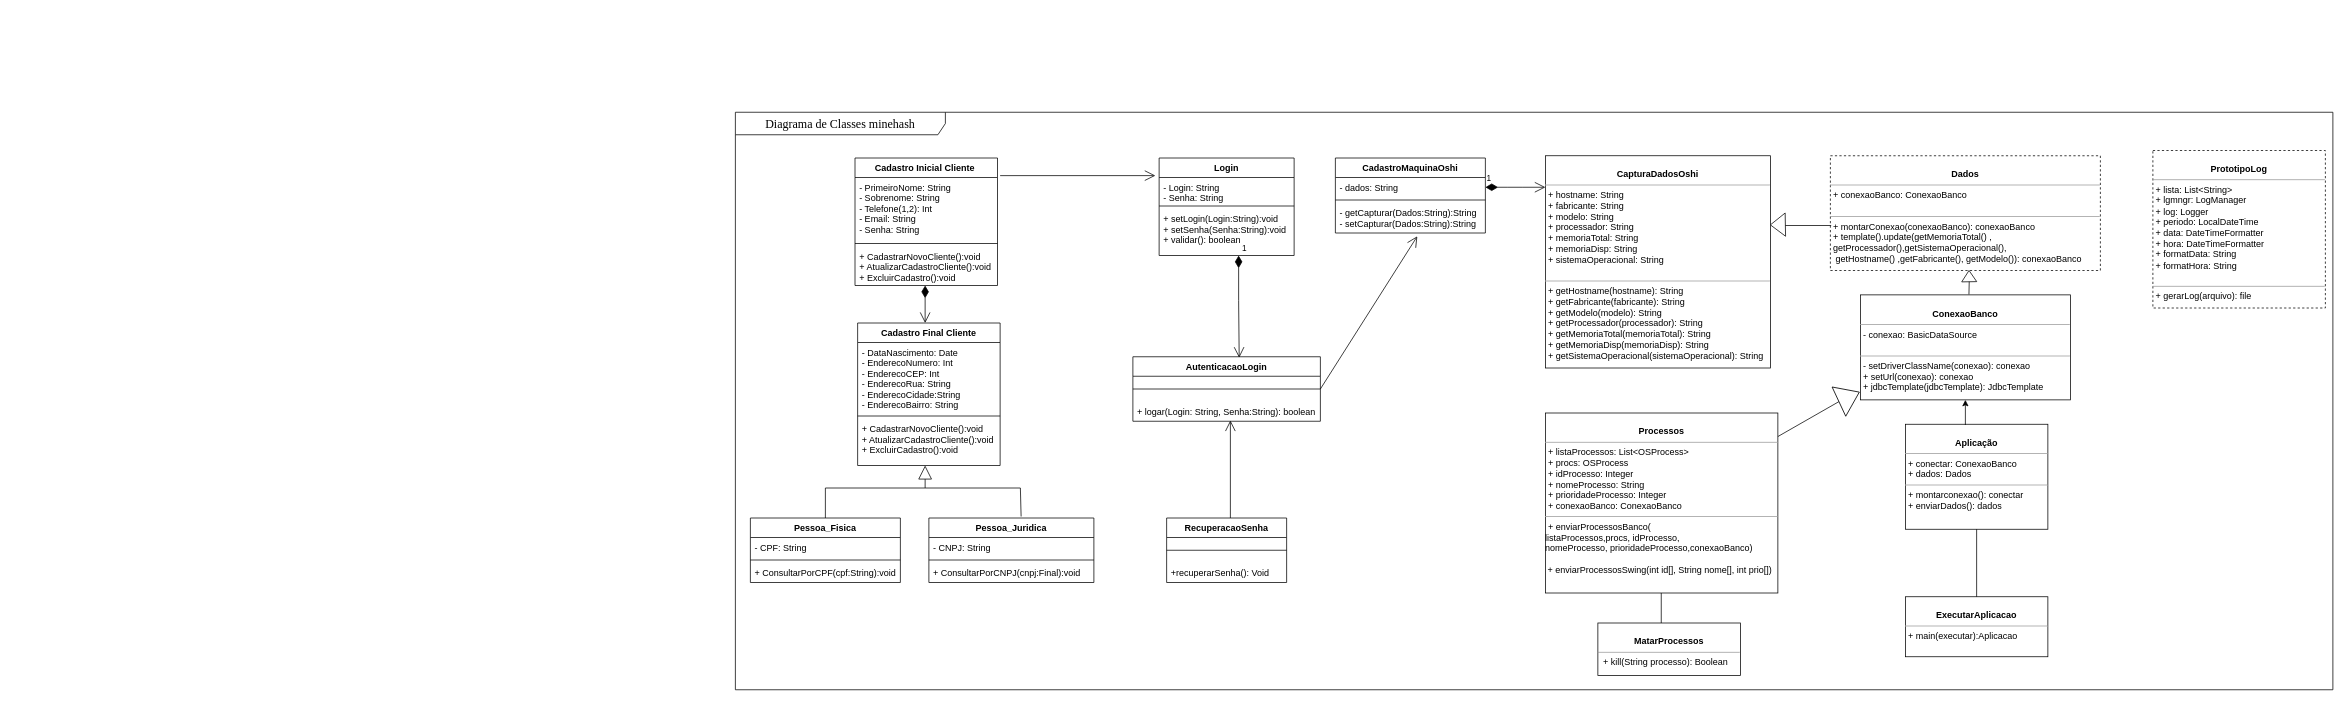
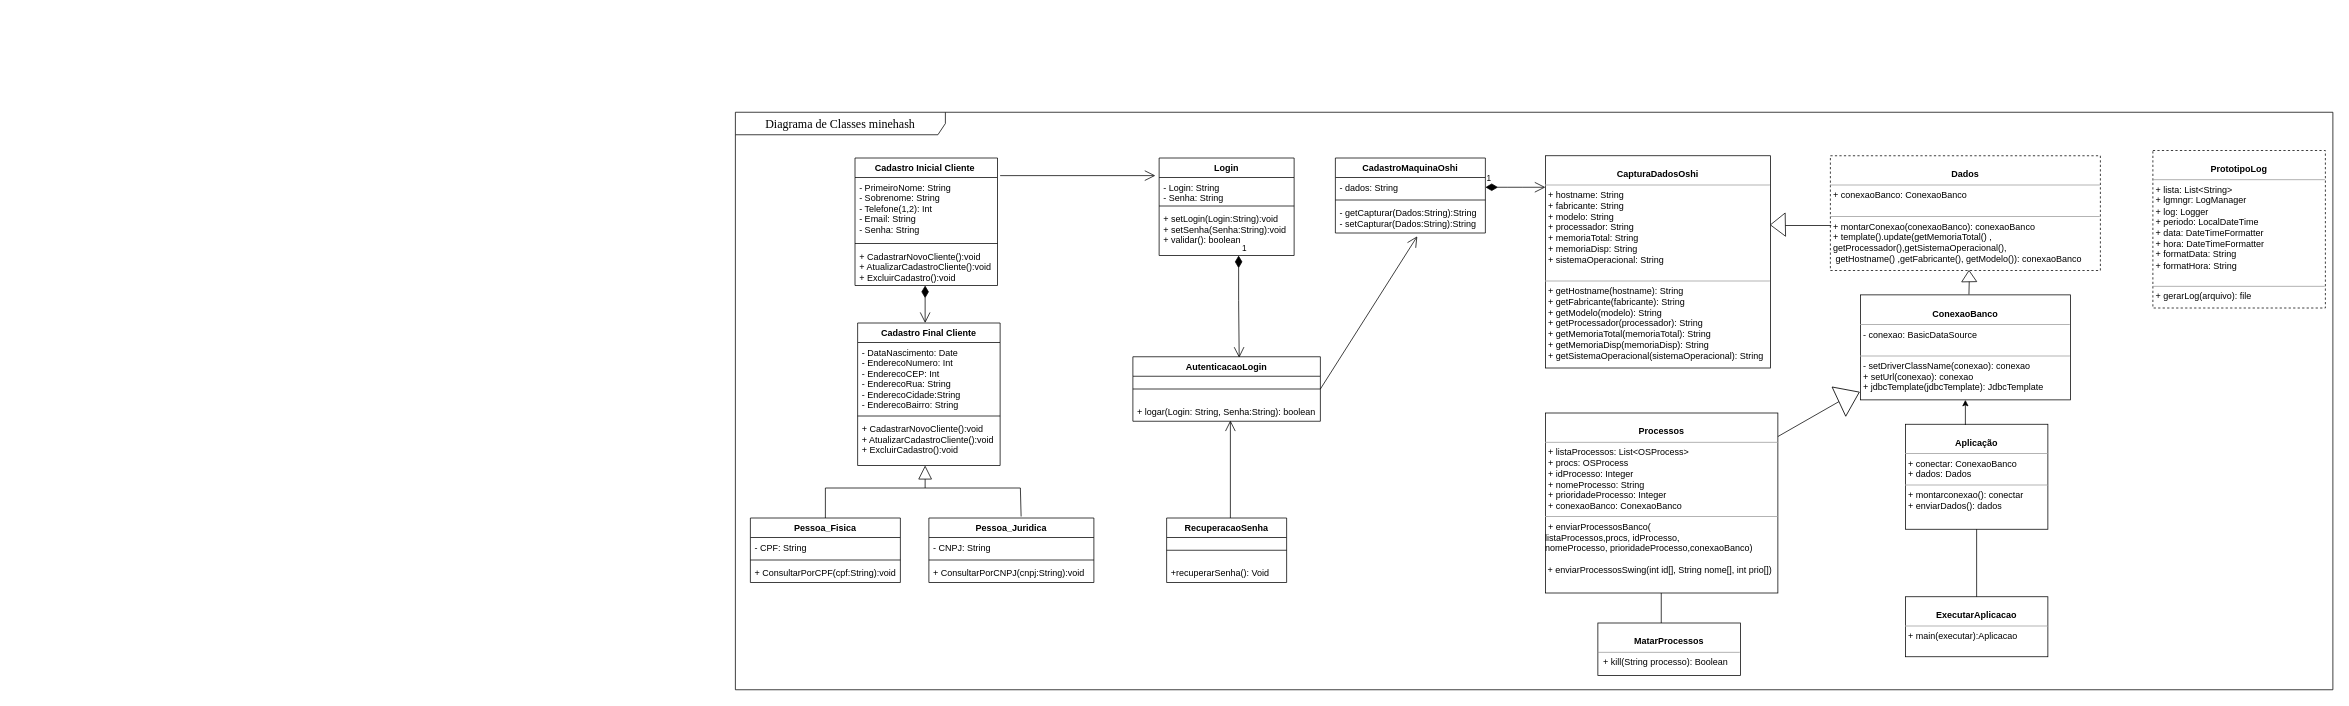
(1013, 573) -> (1017, 573)
